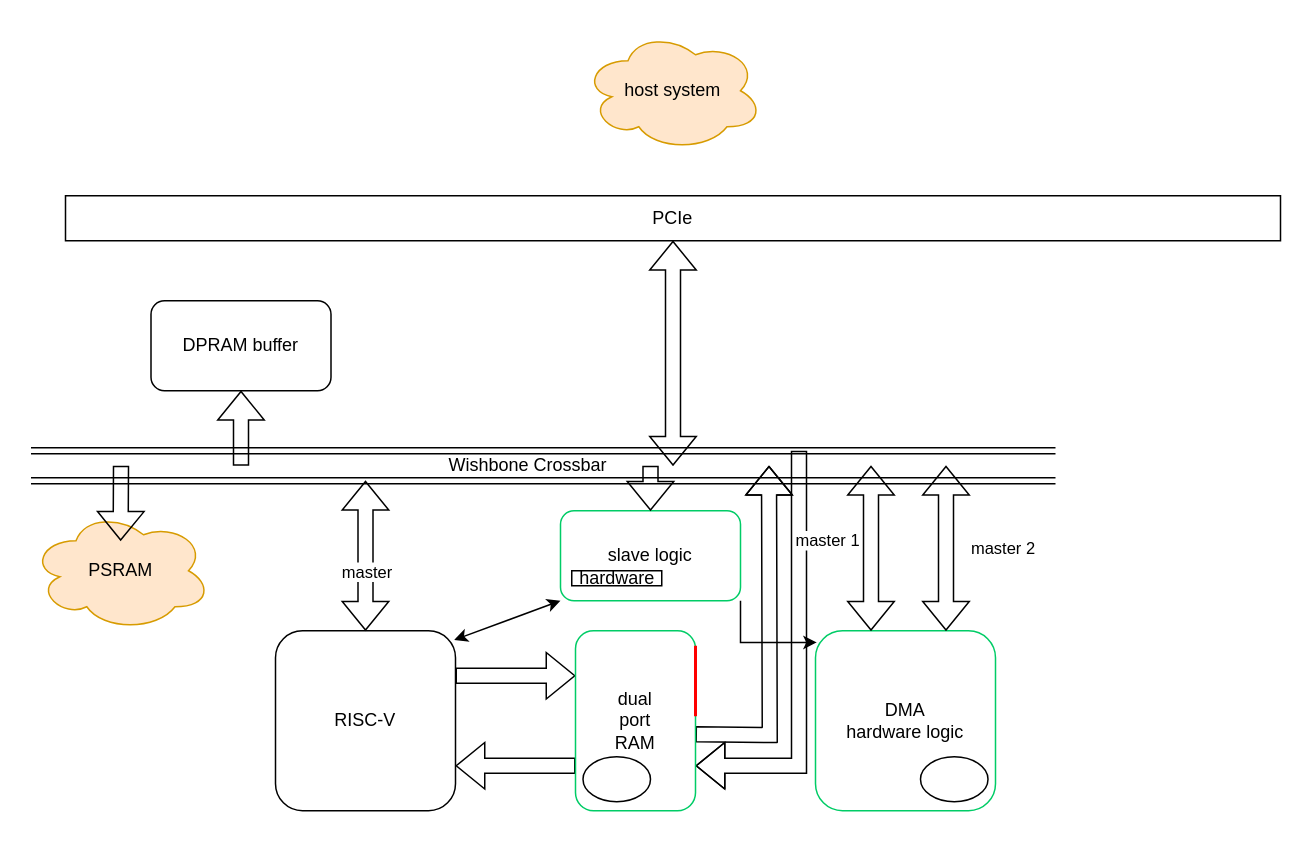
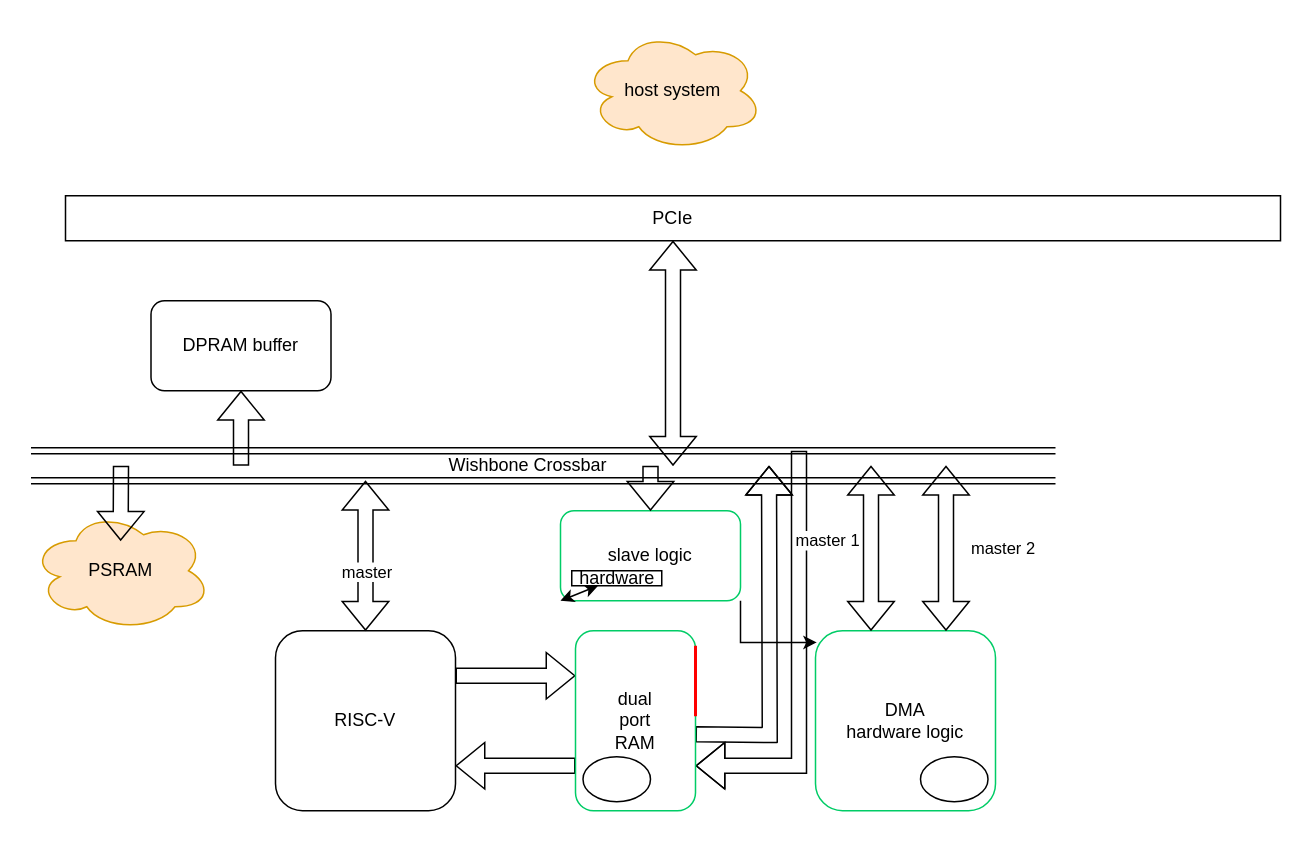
(507, 620) -> (579, 593)
